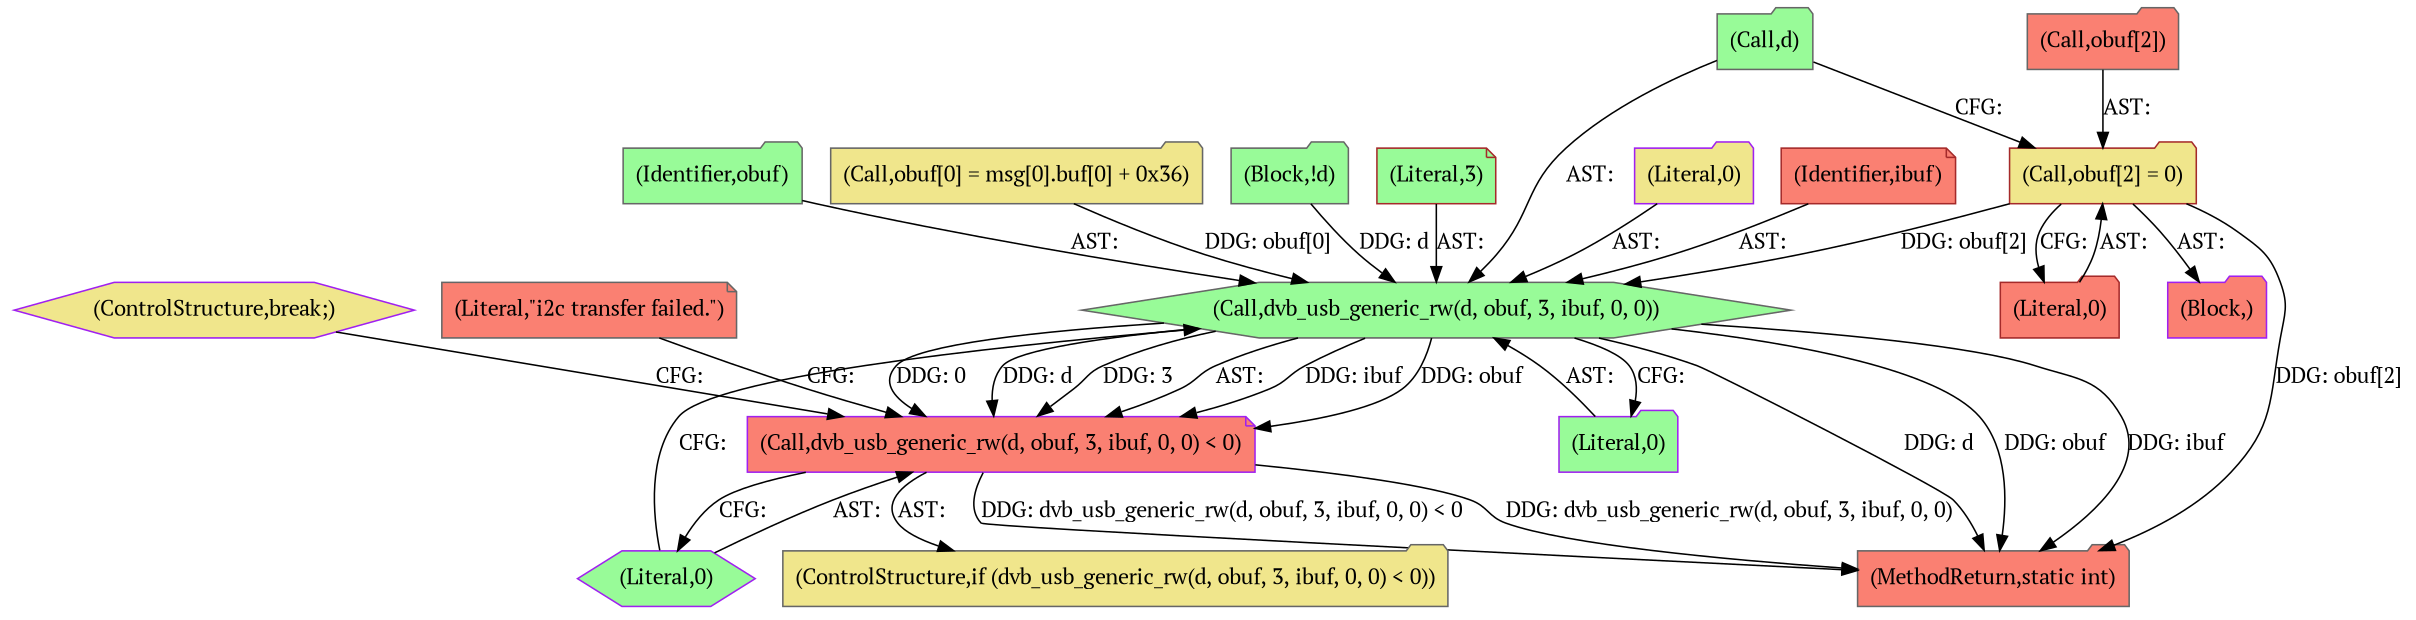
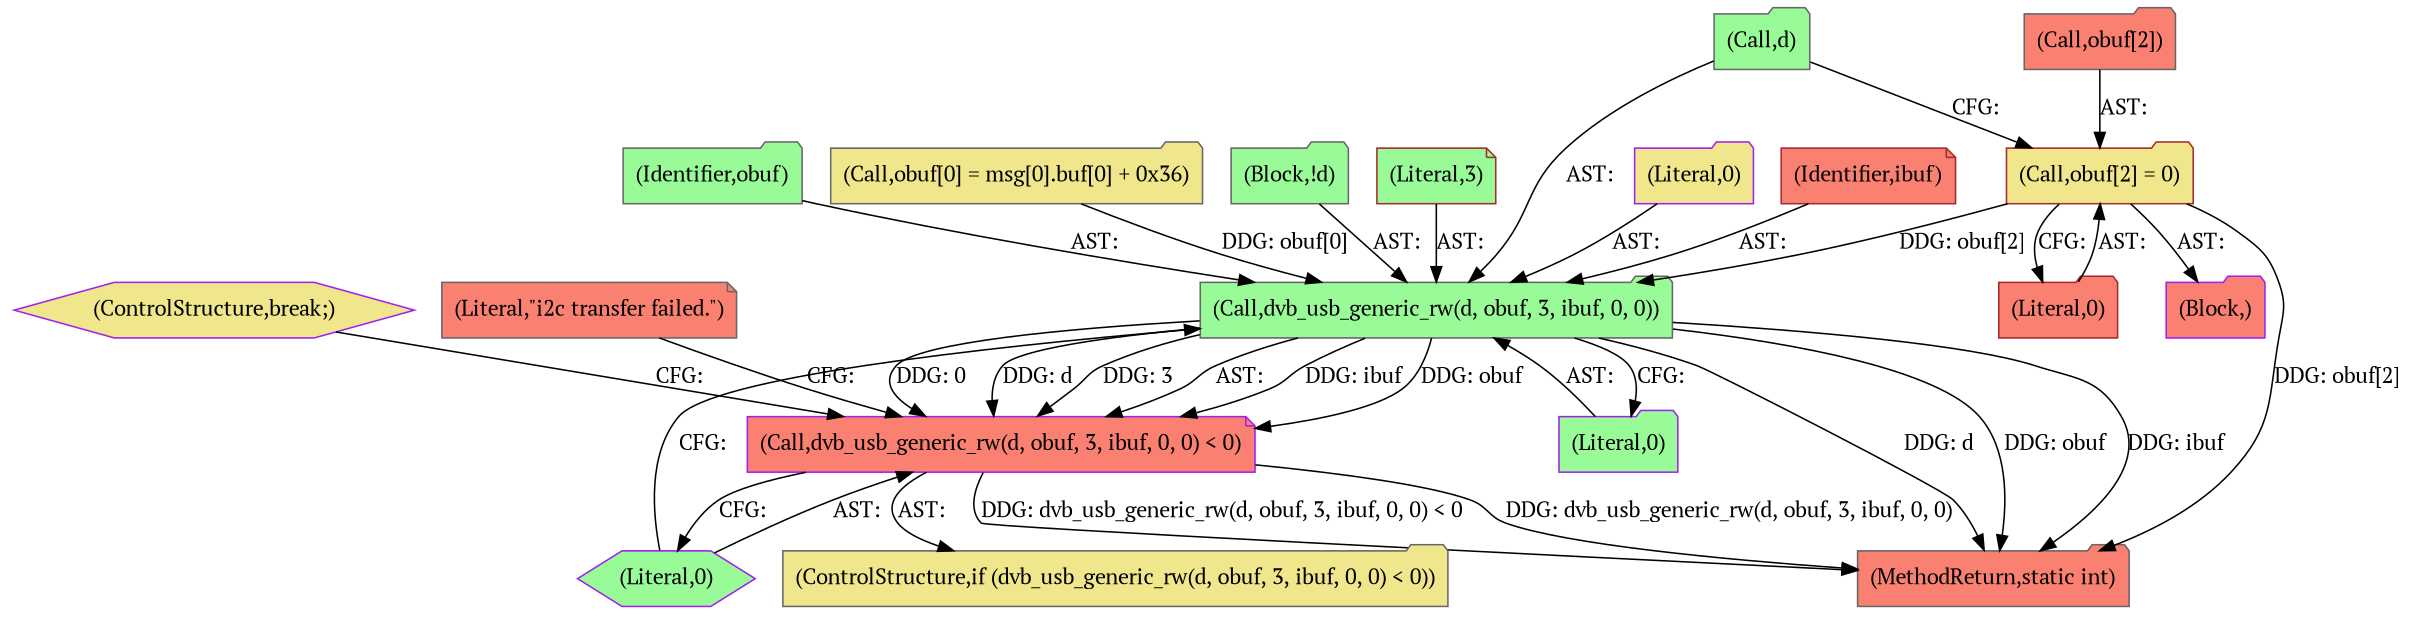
(1395, 243) -> (1400, 243)
(1436, 310) -> (1436, 310)
